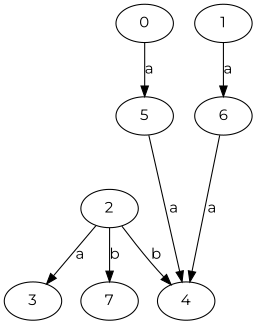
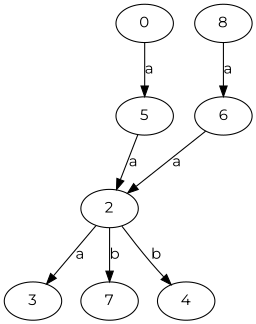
(223, 23) -> (223, 23)
(164, 203) -> (129, 157)
(206, 203) -> (171, 159)
